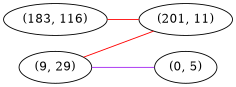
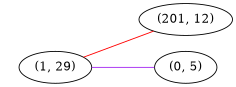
(55, 19) -> none
(186, 19) -> (186, 19)
(55, 67) -> (55, 67)
